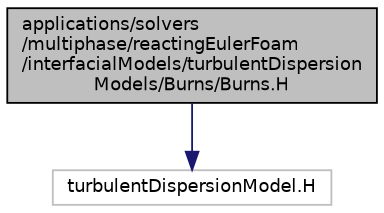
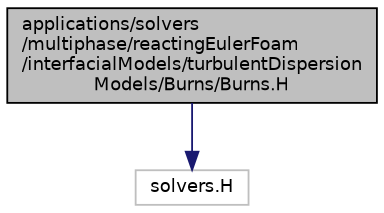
(192, 188) -> (192, 188)
